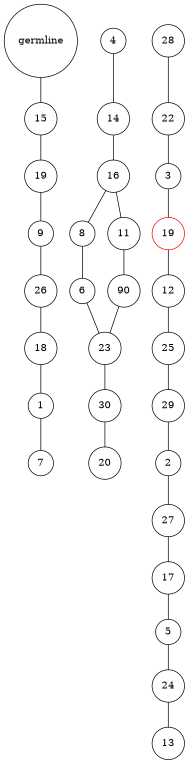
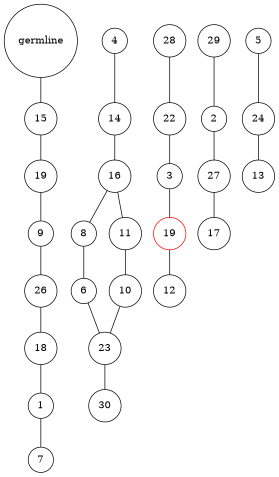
(124, 291) -> (125, 291)
(168, 348) -> none
(105, 463) -> none
(168, 607) -> none
